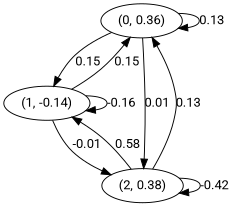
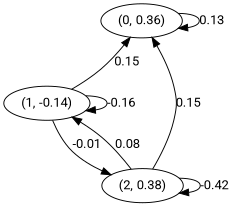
(81, 50) -> none
(145, 98) -> none
(188, 103) -> (188, 103)
(128, 144) -> (128, 144)
